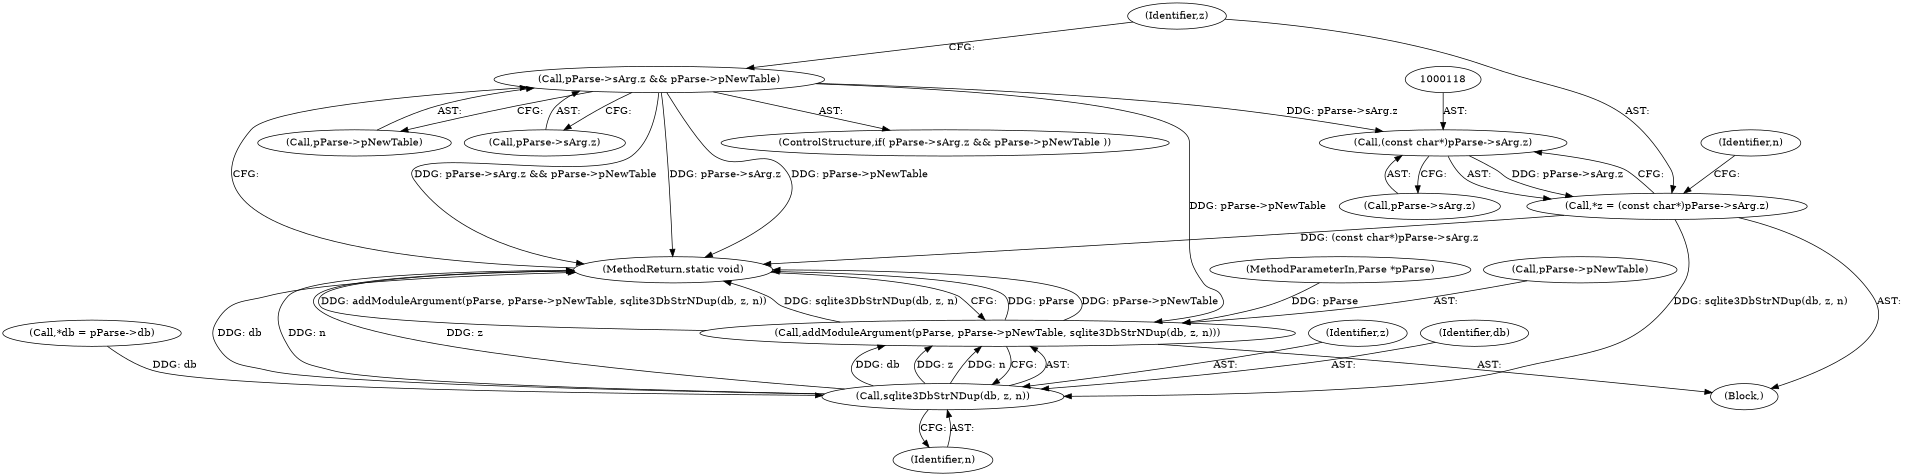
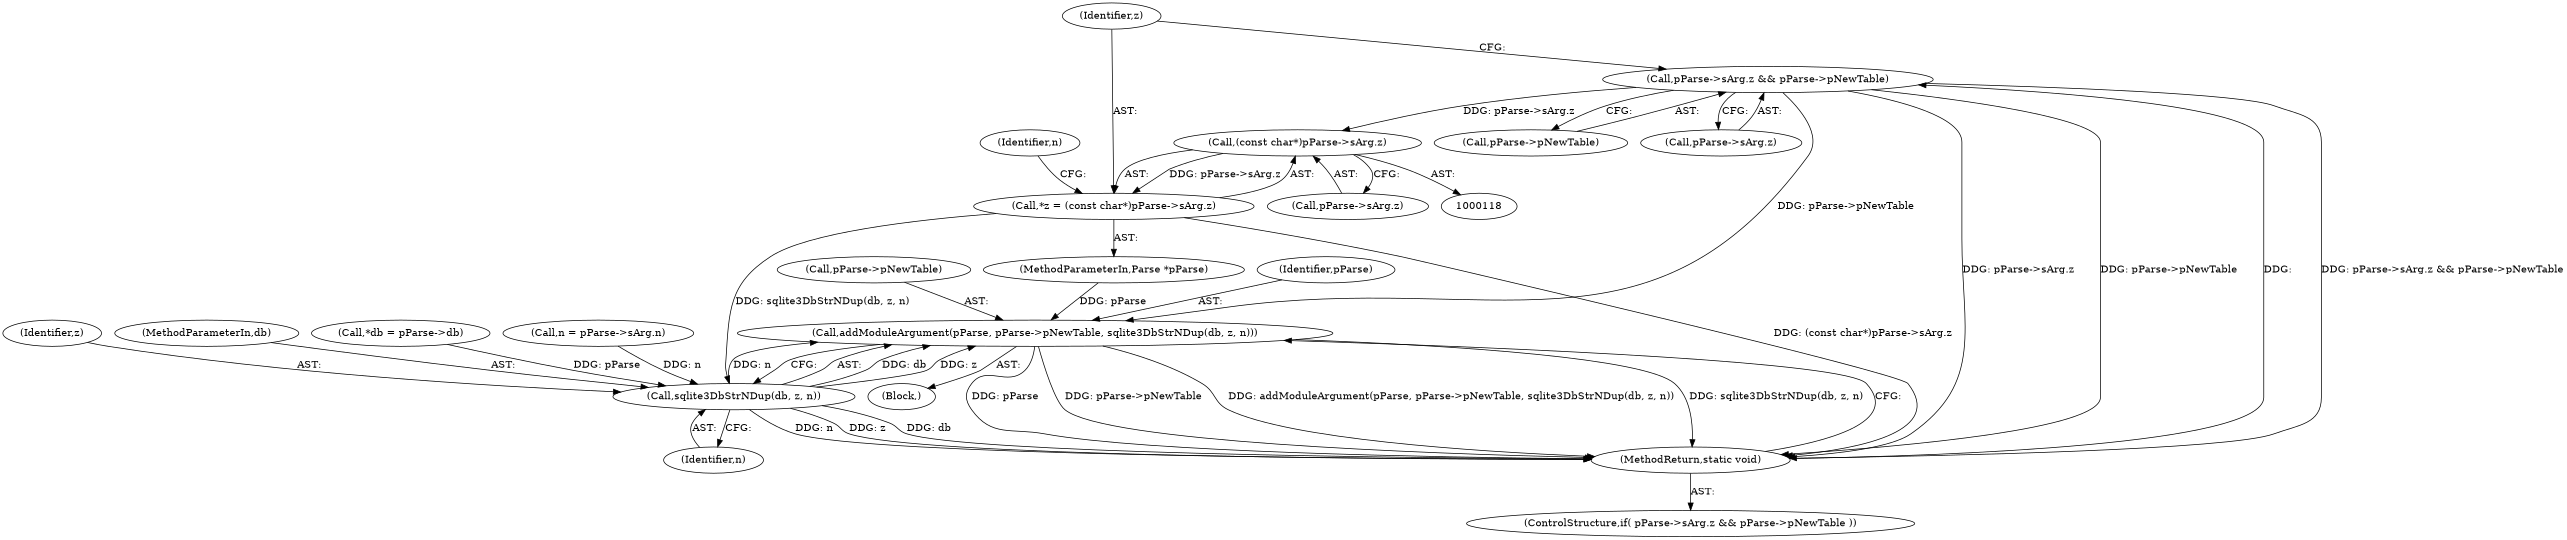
(1443, 108) -> (1406, 169)
(798, 110) -> (1691, 488)
(248, 175) -> (2279, 270)
(1653, 175) -> (1304, 175)
none -> (1326, 270)
(1870, 292) -> (1114, 234)
none -> (598, 333)
(1475, 333) -> (207, 333)
(175, 365) -> (607, 365)
